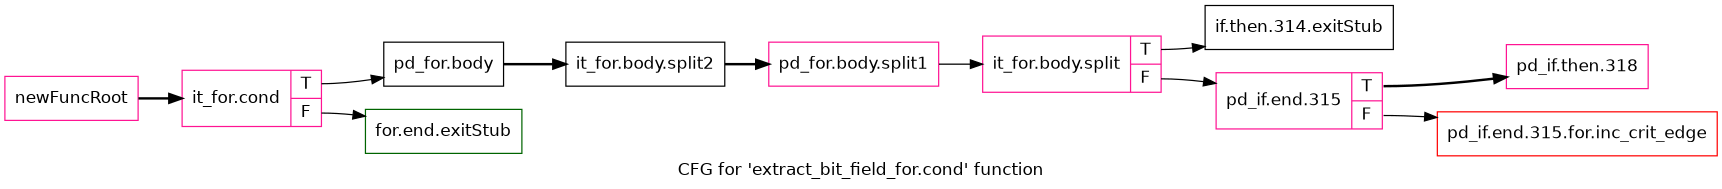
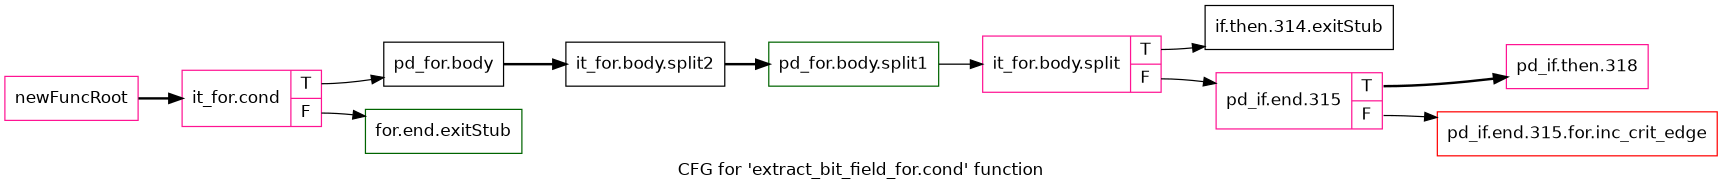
(854, 64) -> (854, 64)
